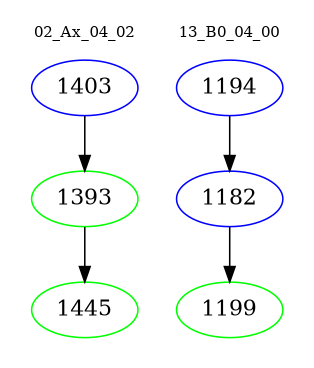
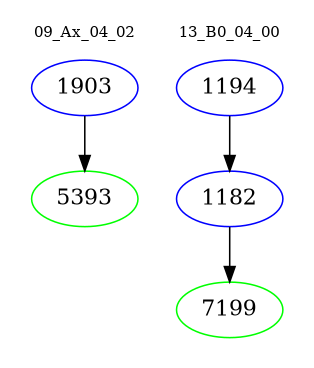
(85, 33) -> (85, 33)
(85, 88) -> (85, 88)
(85, 199) -> (85, 199)
(85, 310) -> none
(230, 310) -> (230, 310)
